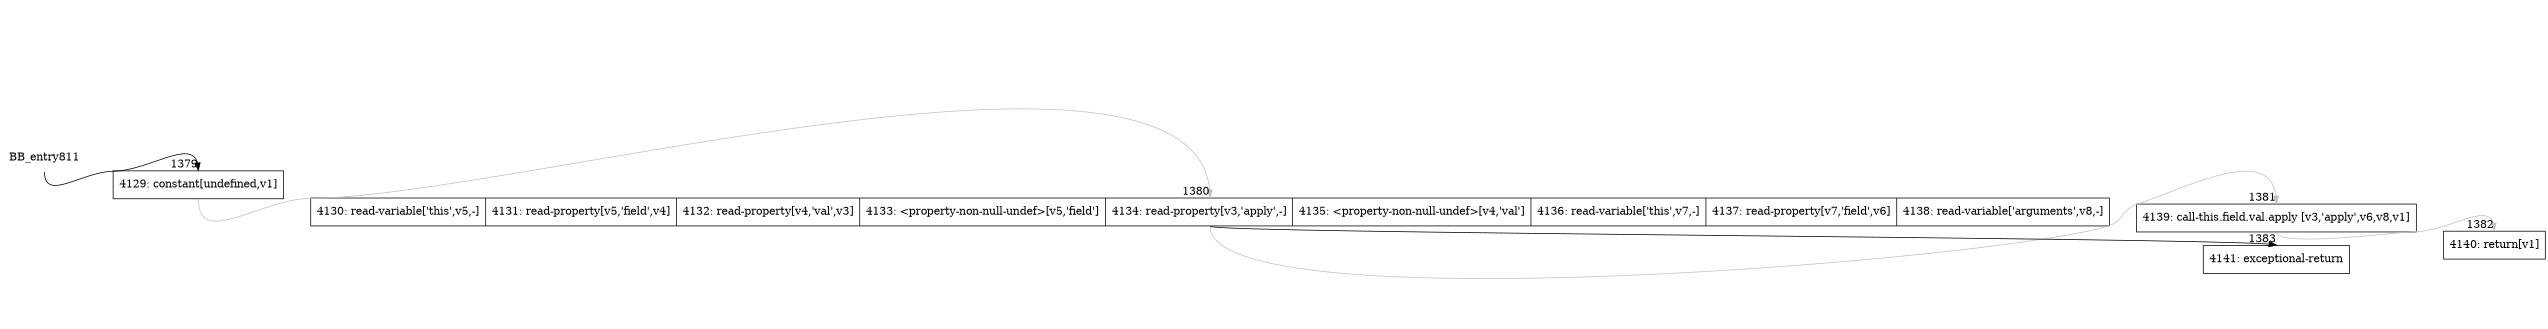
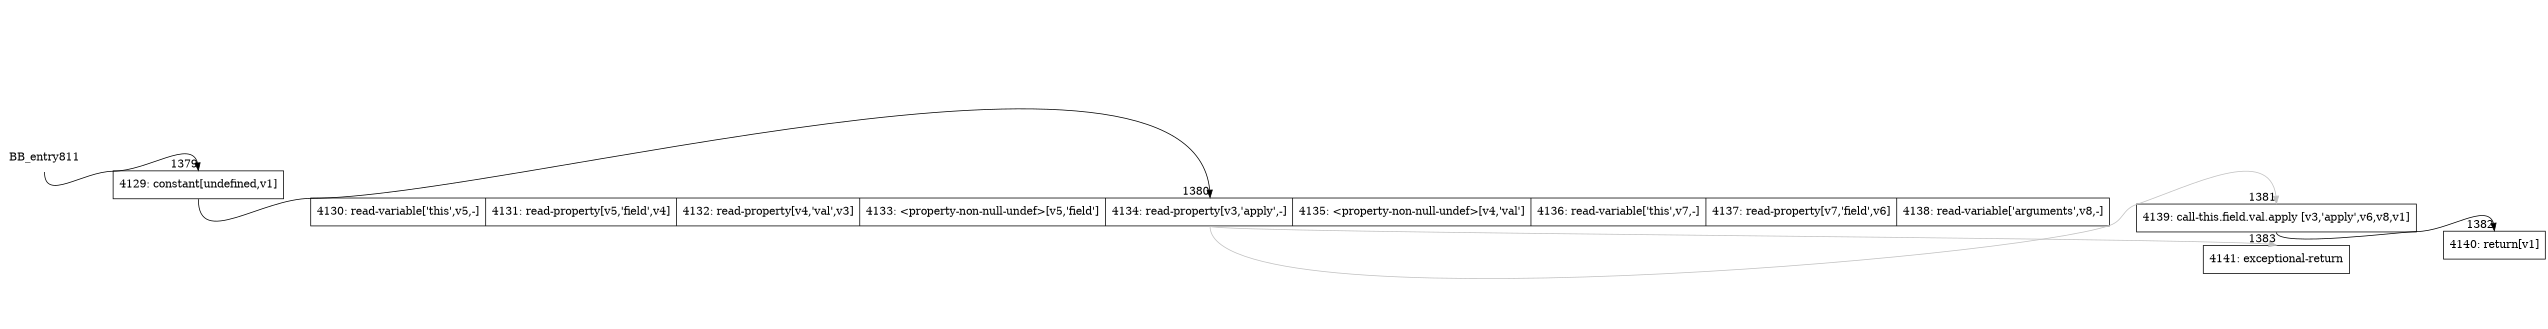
(710, 141) -> (710, 141)
(2387, 234) -> (2387, 234)
(1739, 236) -> (1739, 236)
